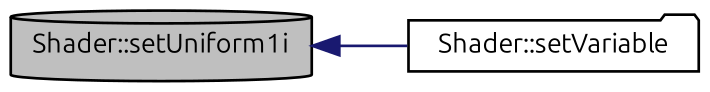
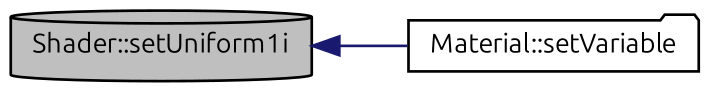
(554, 46) -> (554, 46)
